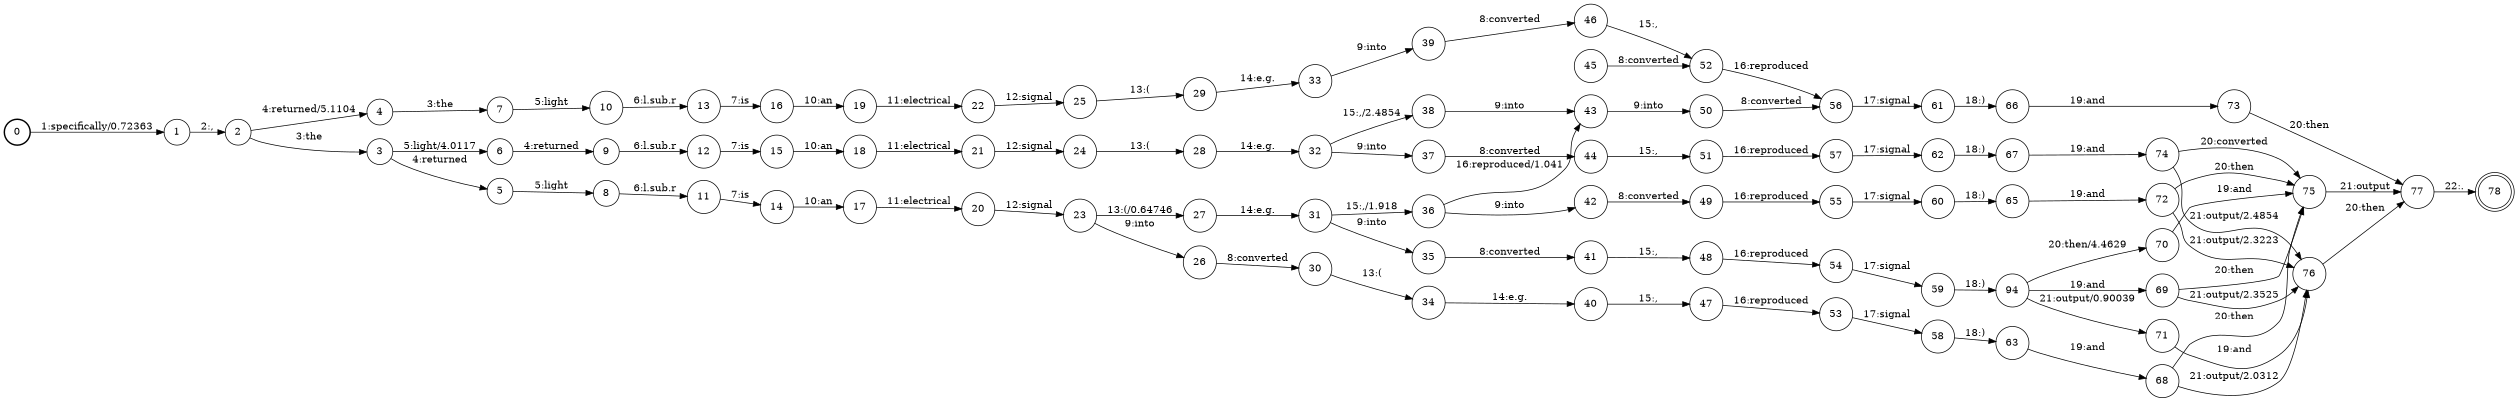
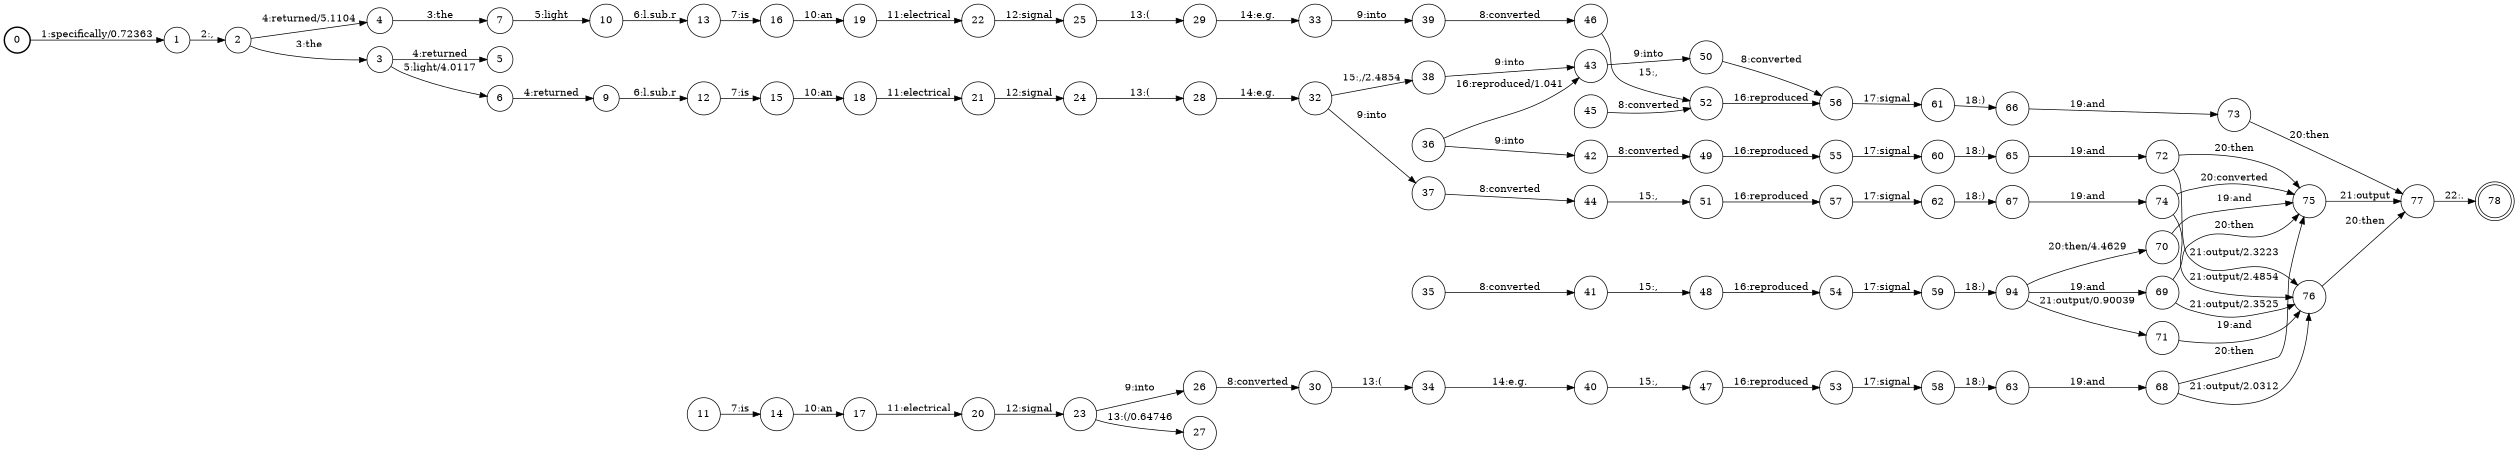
(606, 193) -> none
(1315, 216) -> none
